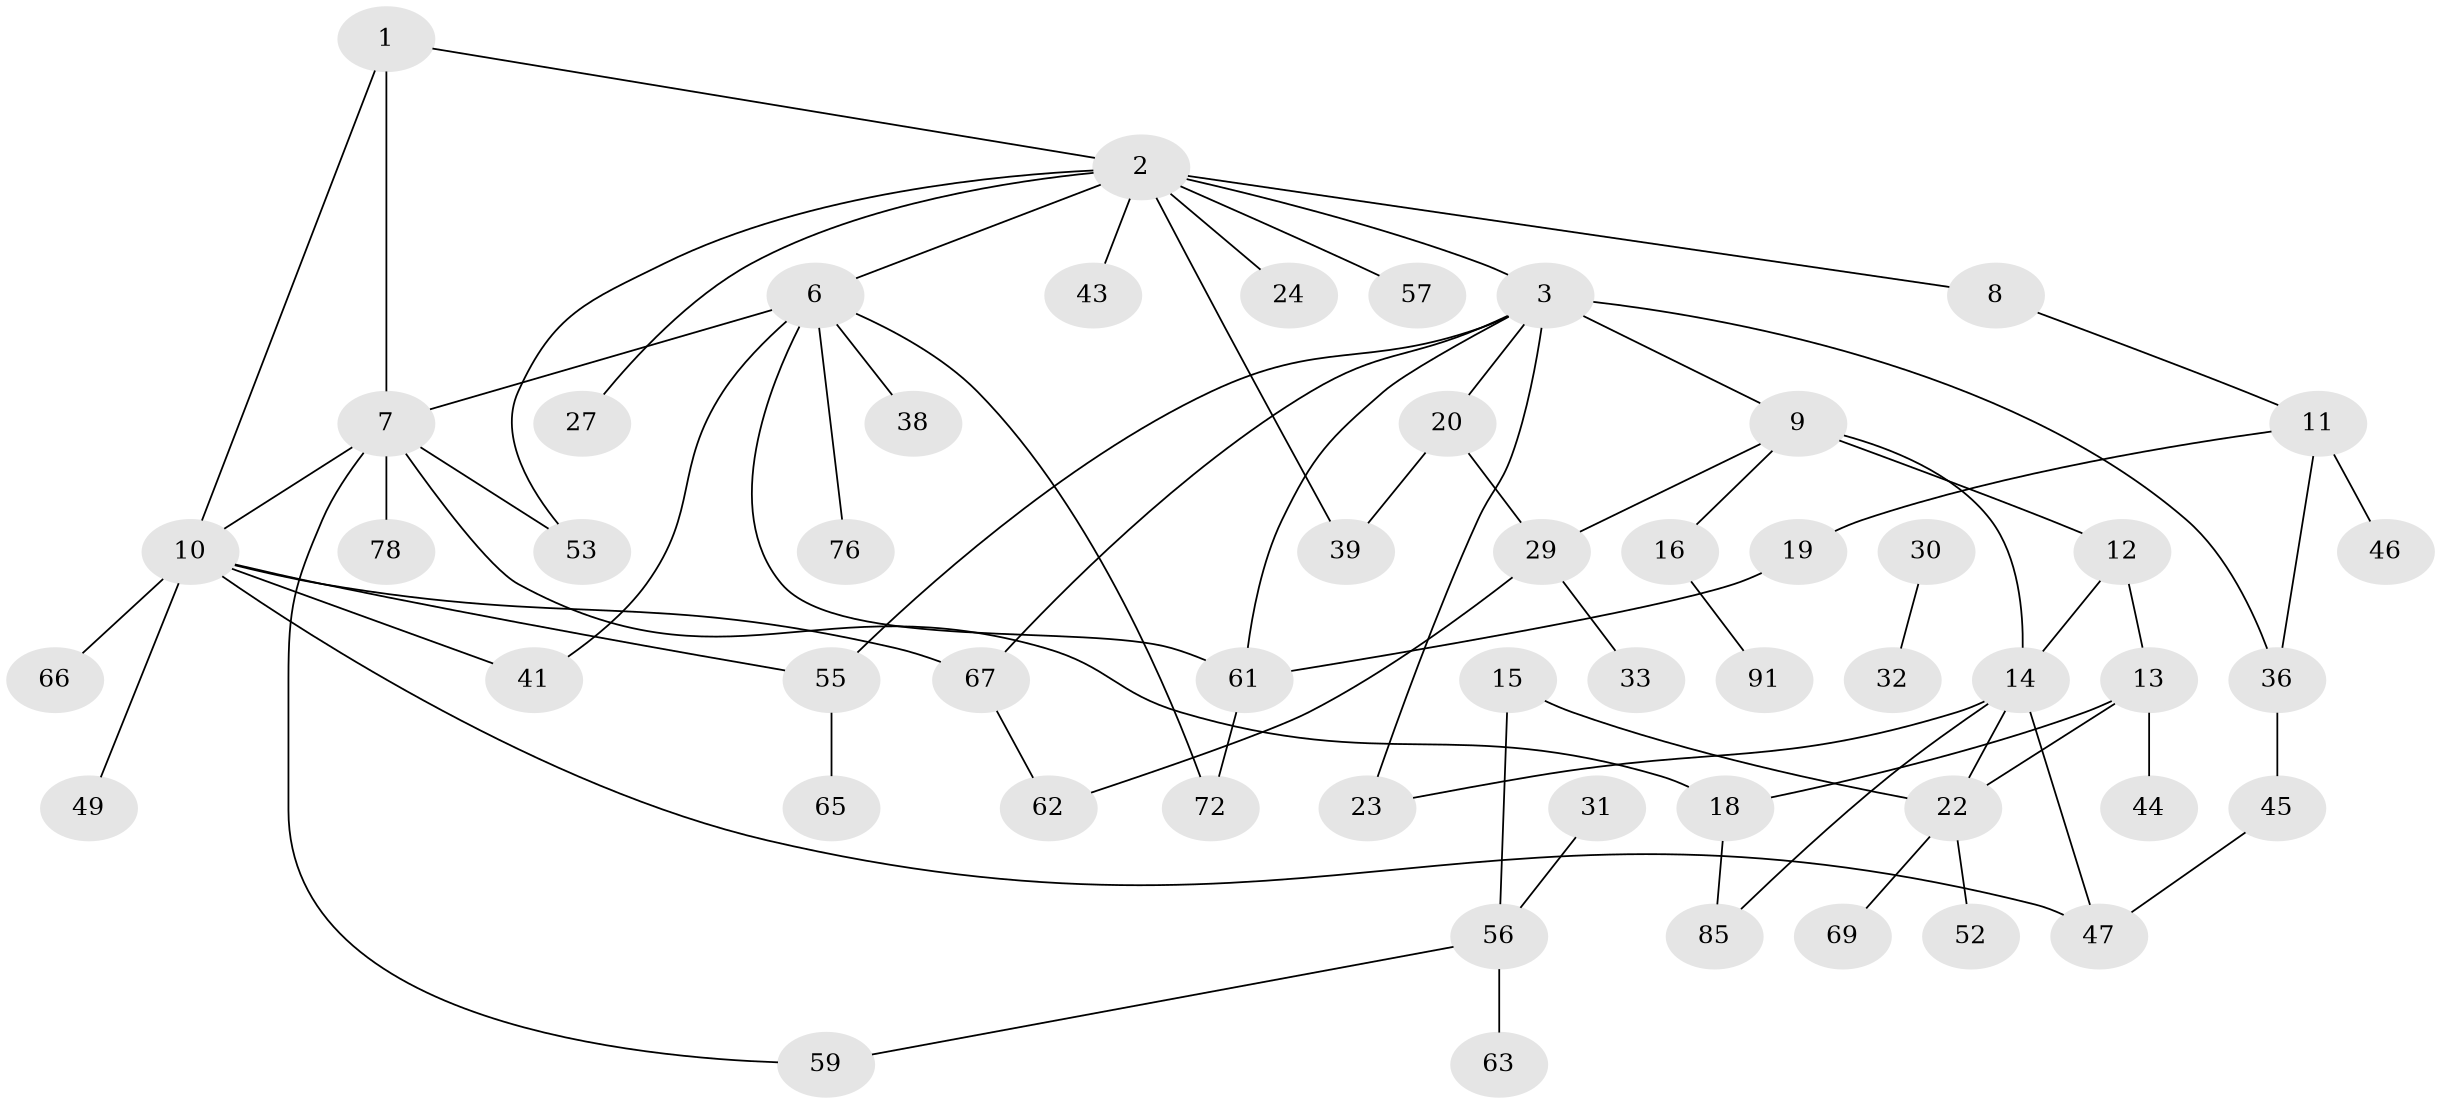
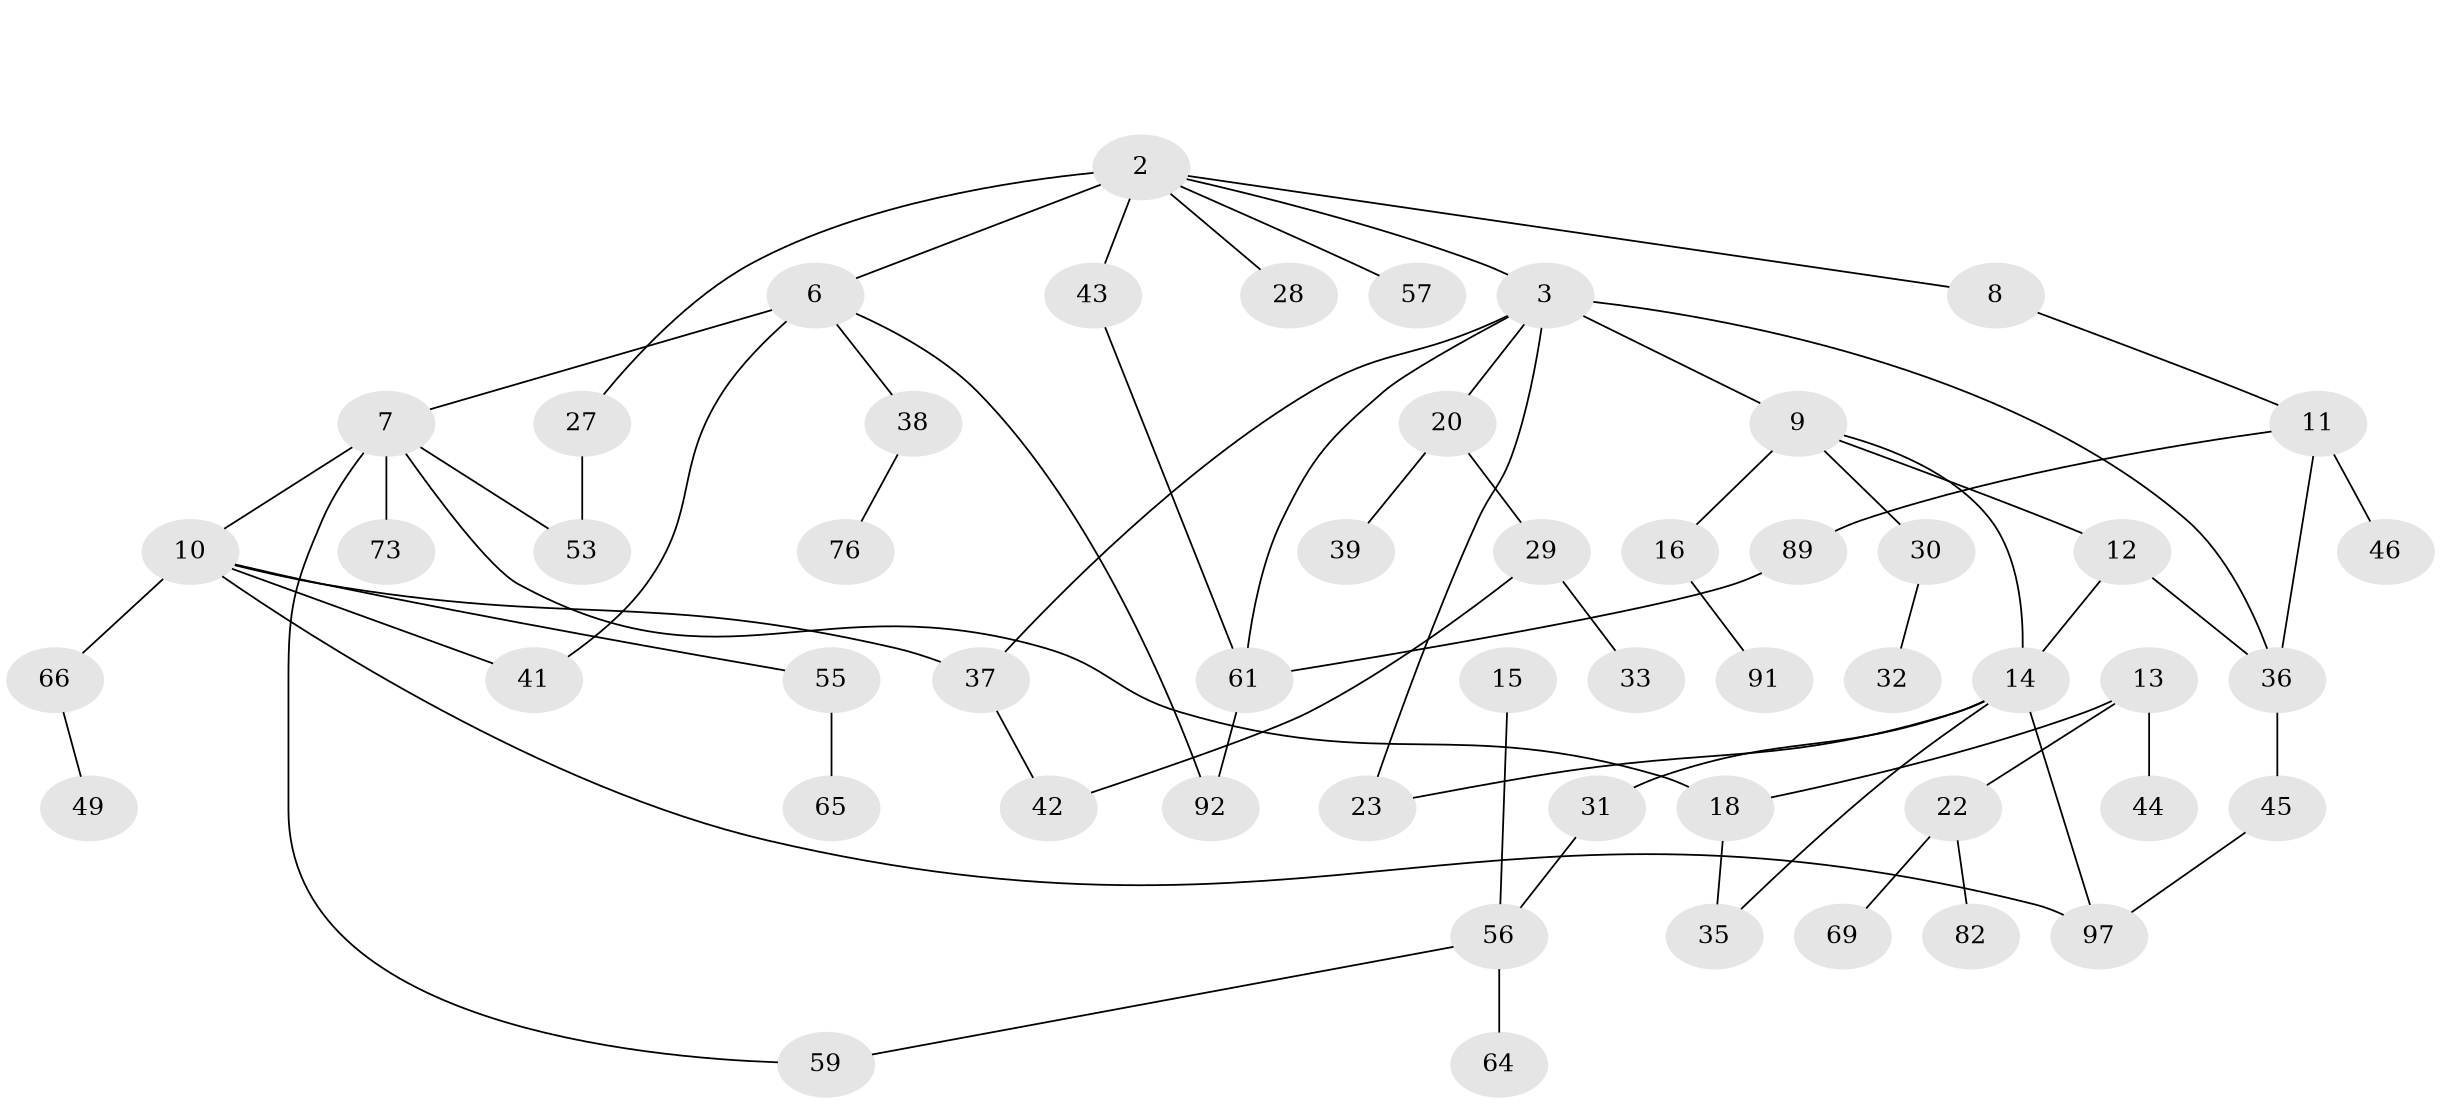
(386, 39) -> none
(708, 244) -> (582, 488)
(1289, 296) -> (1289, 296)
(1242, 360) -> none
(1152, 422) -> none
(831, 424) -> (880, 488)
(1670, 488) -> (1862, 488)
(386, 552) -> (386, 552)
(1798, 552) -> (1798, 552)
(838, 614) -> (1166, 480)
(2136, 616) -> (2200, 616)
(140, 680) -> (72, 744)
(981, 680) -> (981, 680)
(1980, 758) -> (1809, 744)
(1751, 764) -> none
(1049, 808) -> (1049, 808)
(1211, 808) -> (1211, 808)
(1715, 937) -> (1715, 937)
(1971, 937) -> (1971, 937)
(2099, 937) -> (2099, 937)
(1499, 1065) -> (1499, 1065)
